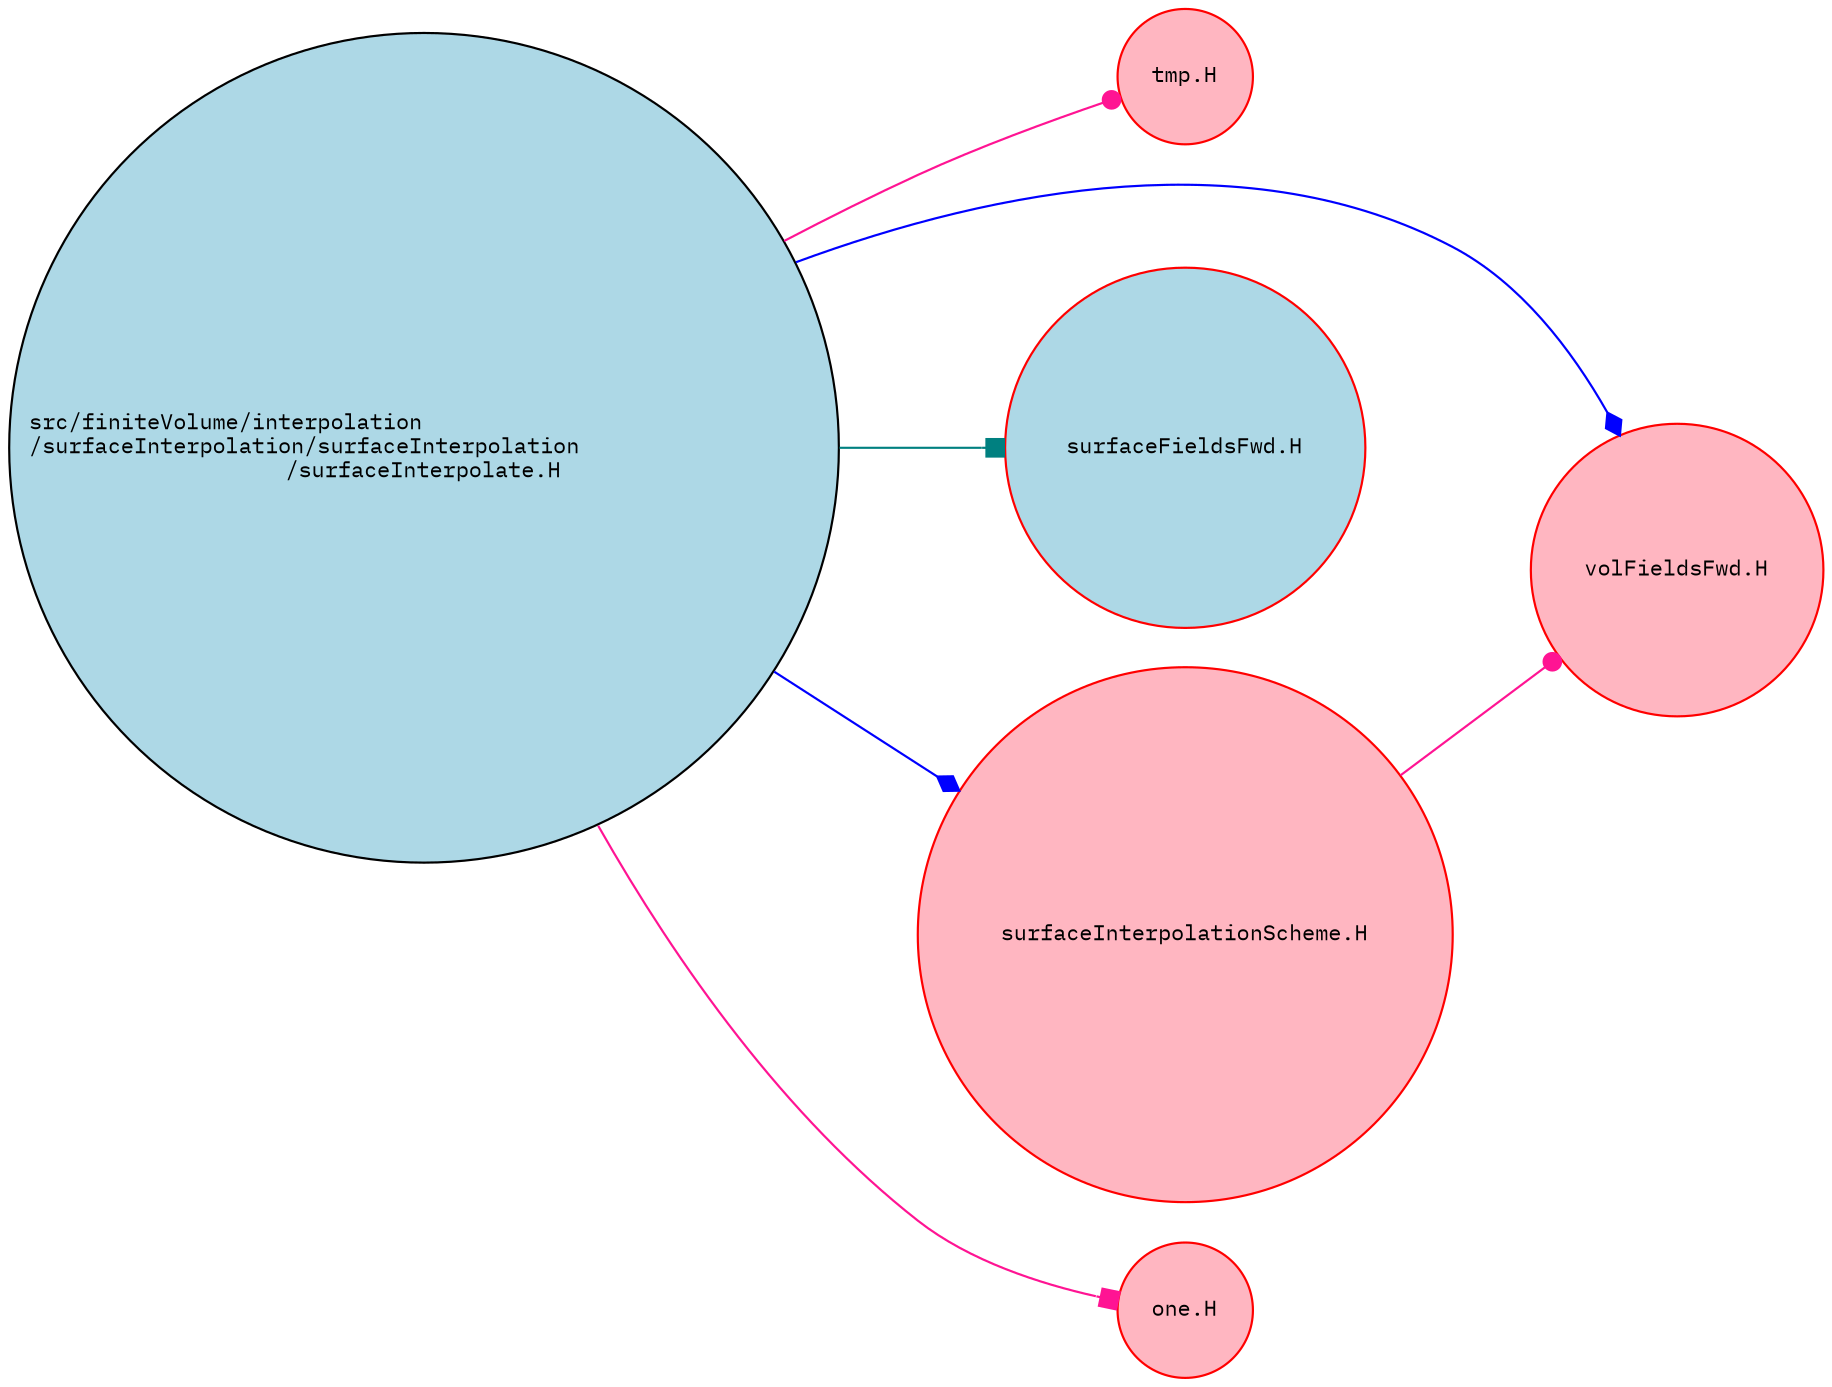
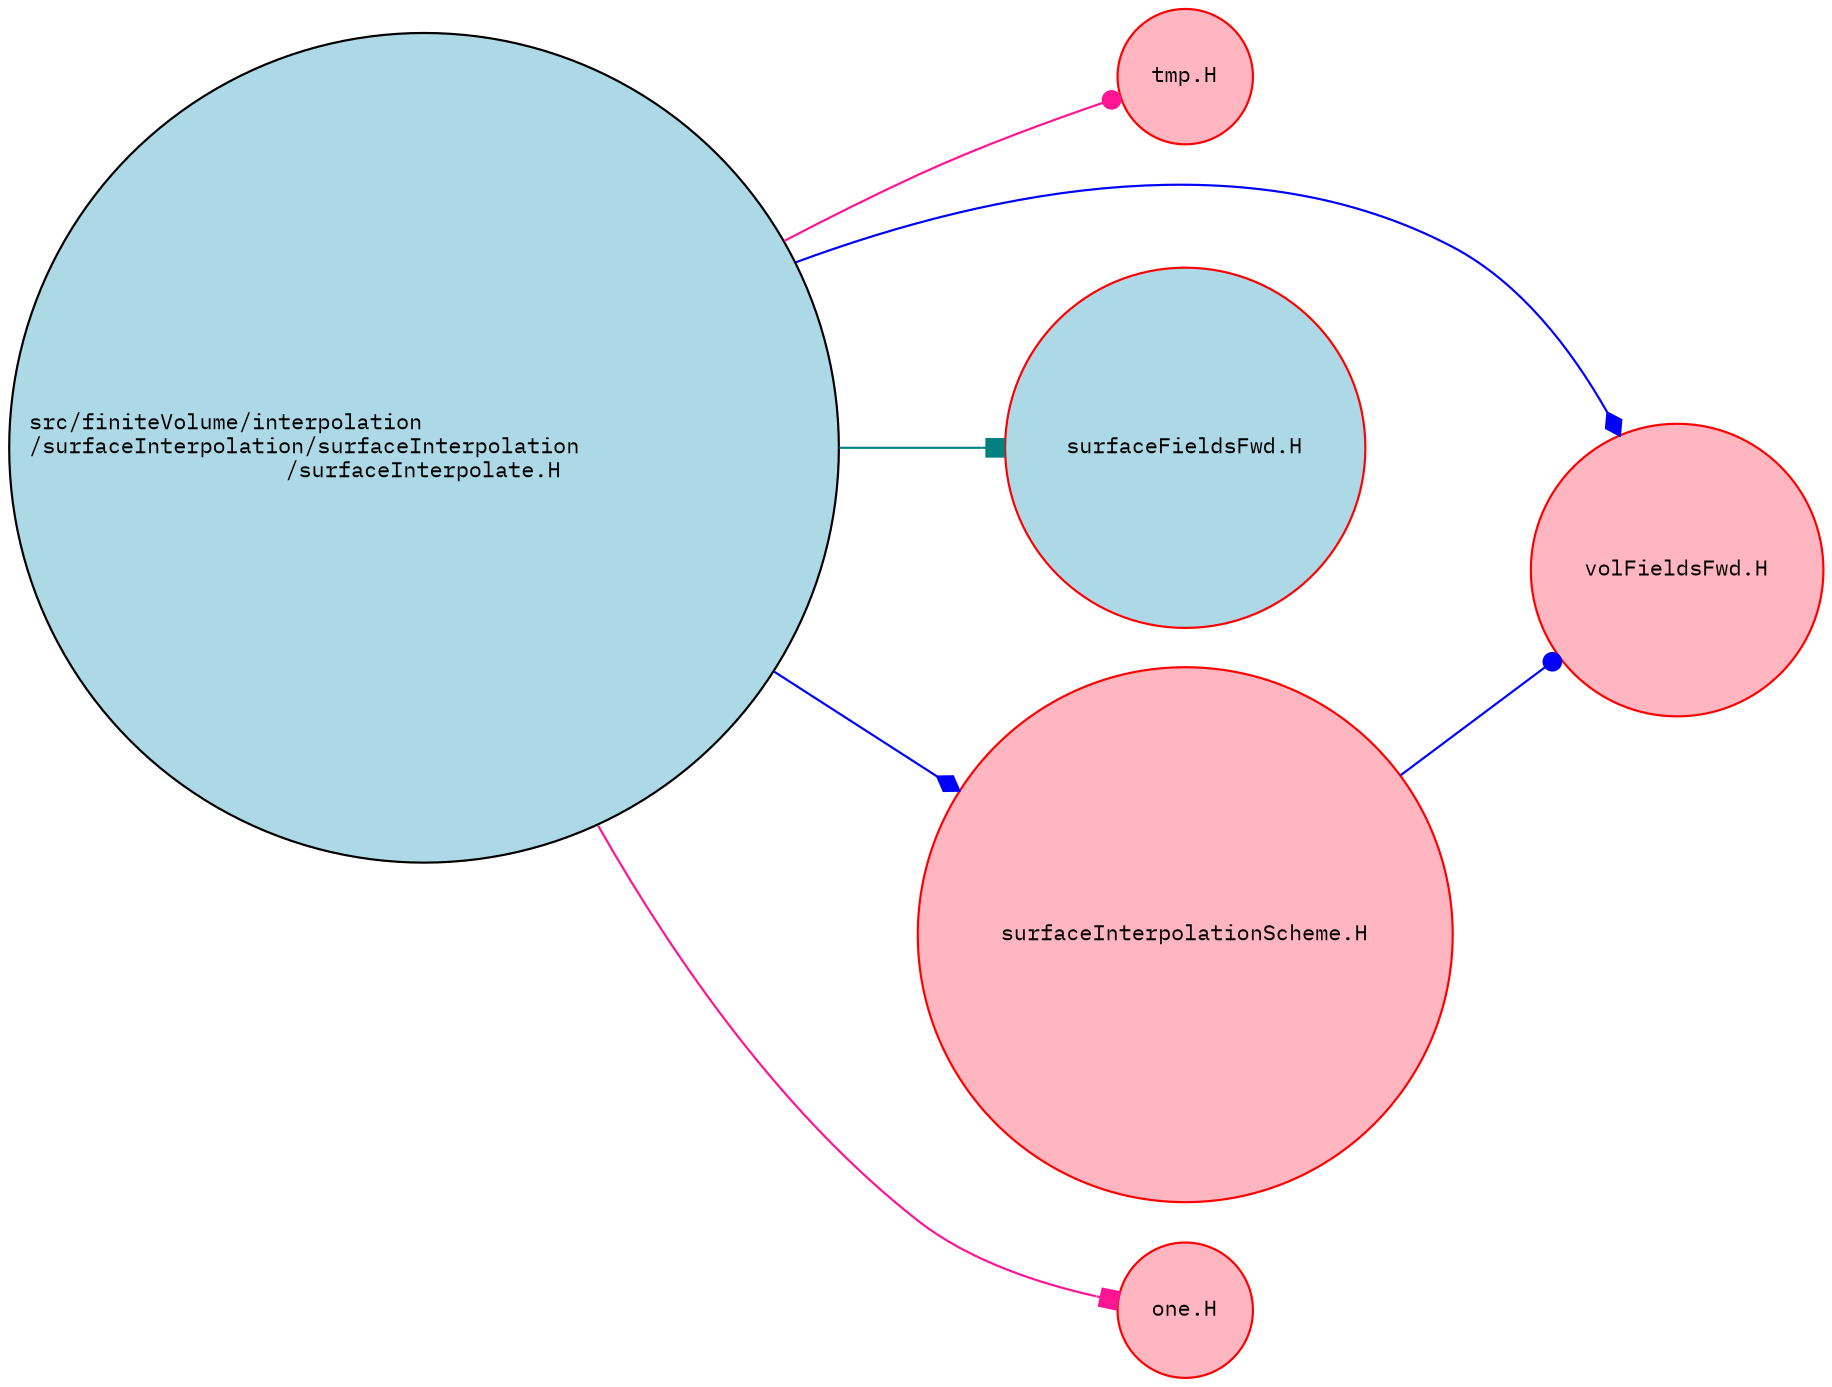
(1473, 721) -> (1473, 721)
